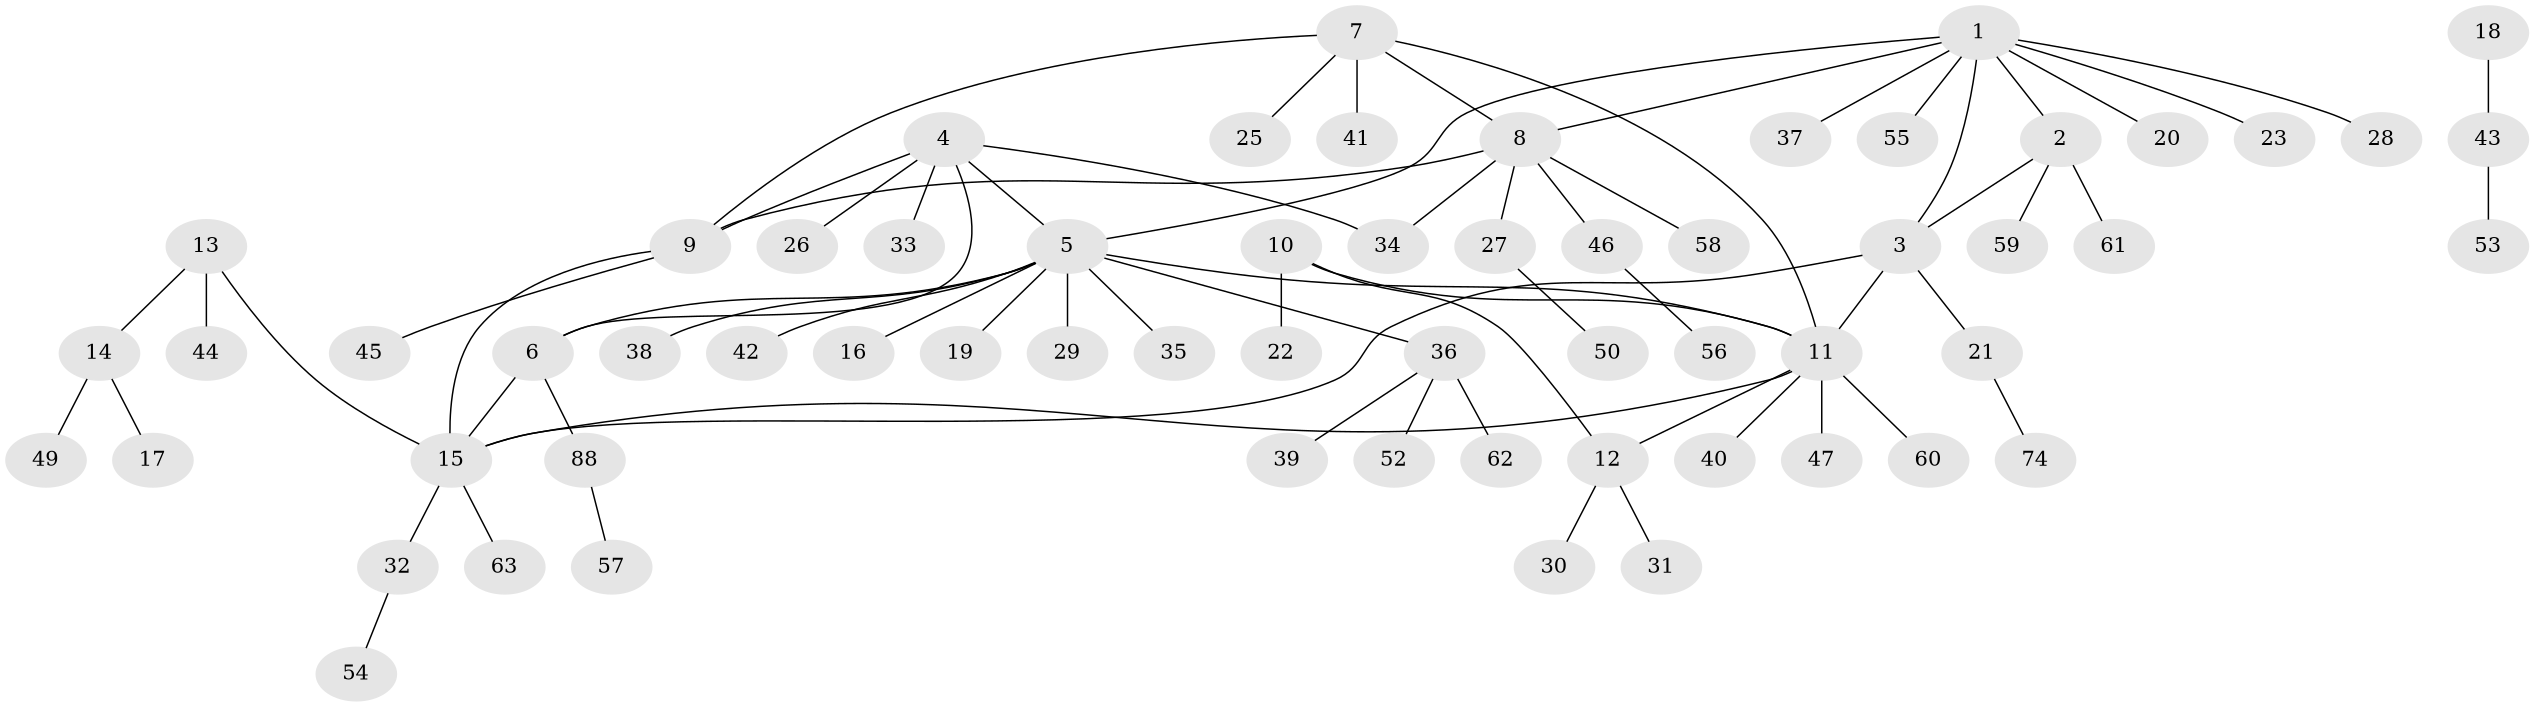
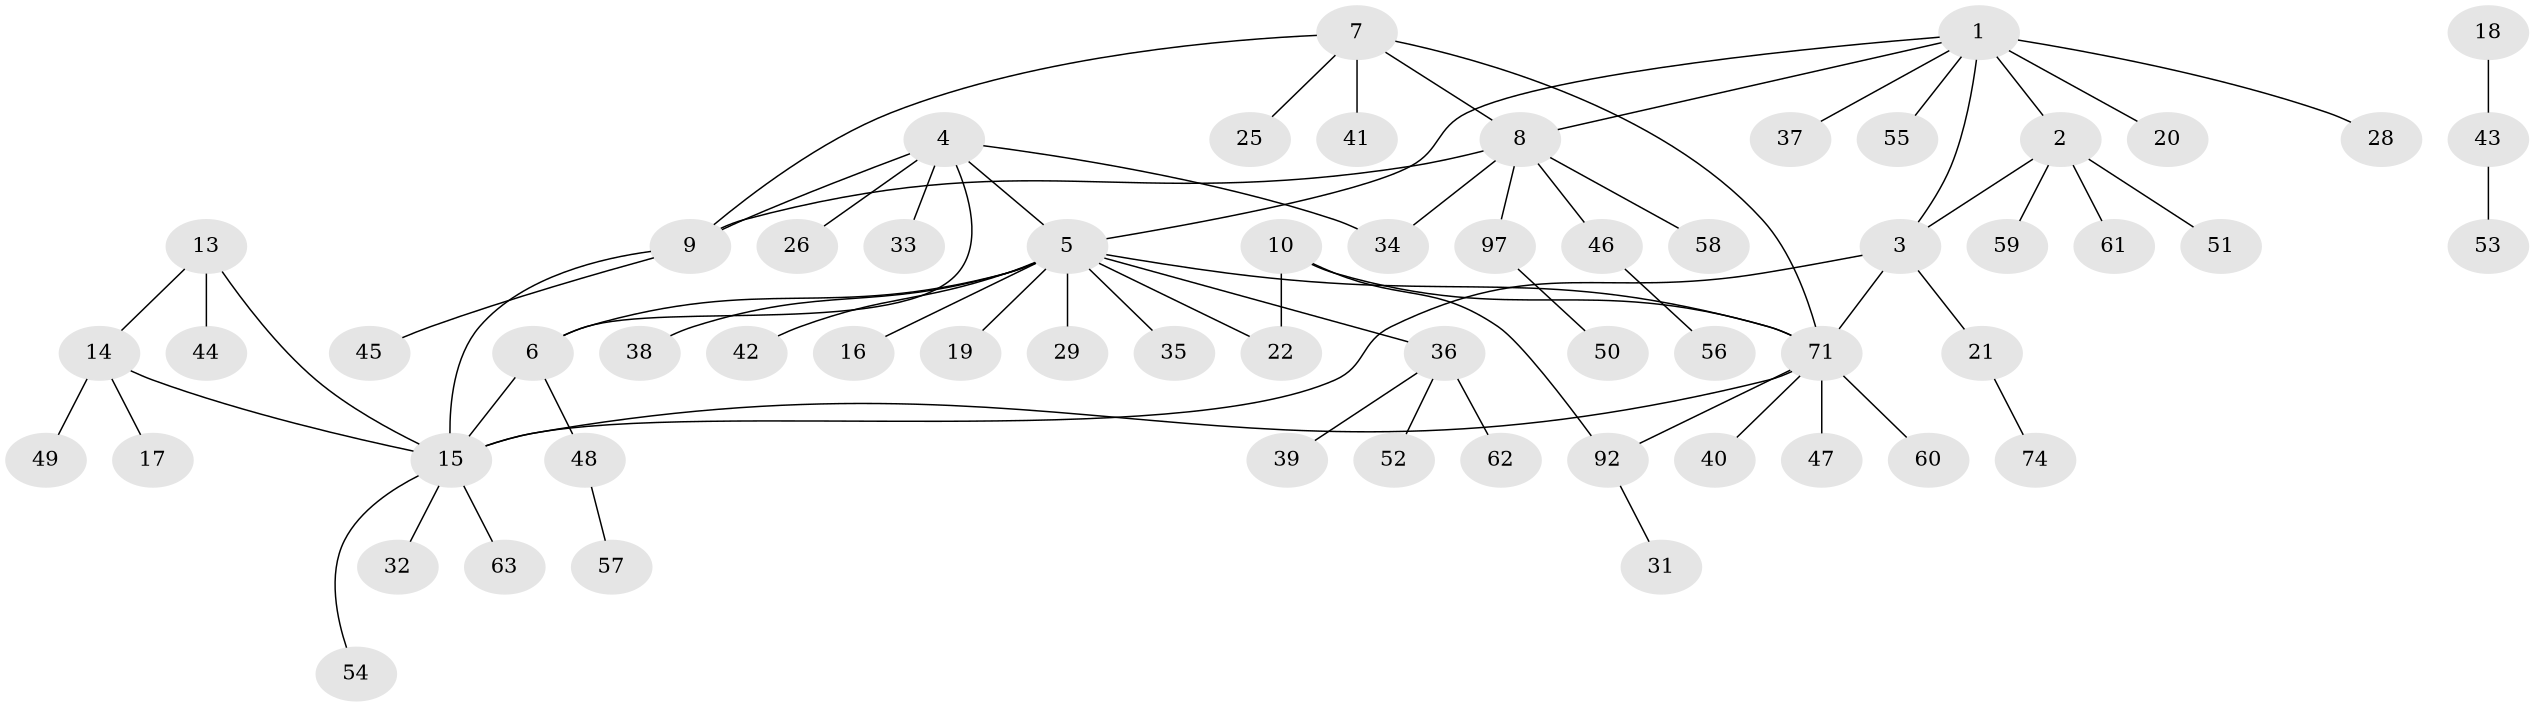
(2275, 140) -> none
(1495, 246) -> (1495, 246)
none -> (2221, 246)
none -> (1174, 300)
(1822, 353) -> (1822, 353)
none -> (270, 417)
(585, 460) -> (585, 460)
(1608, 460) -> (1608, 460)
(1555, 567) -> none
(377, 621) -> (343, 545)
